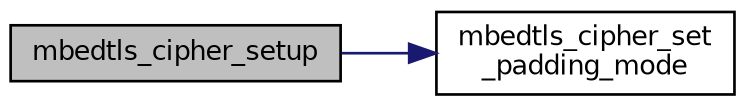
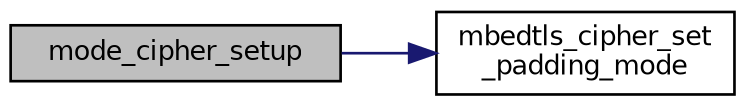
(176, 53) -> (176, 53)
